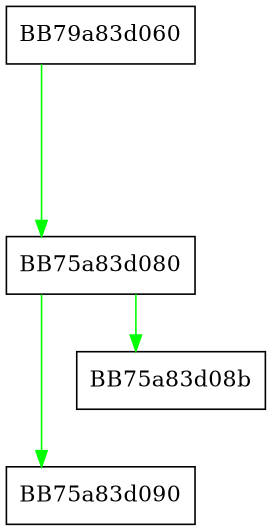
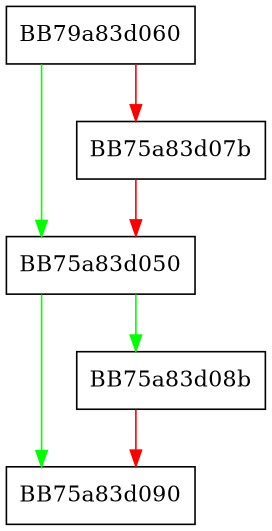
none -> (171, 150)
(101, 265) -> (101, 265)
none -> (136, 430)
